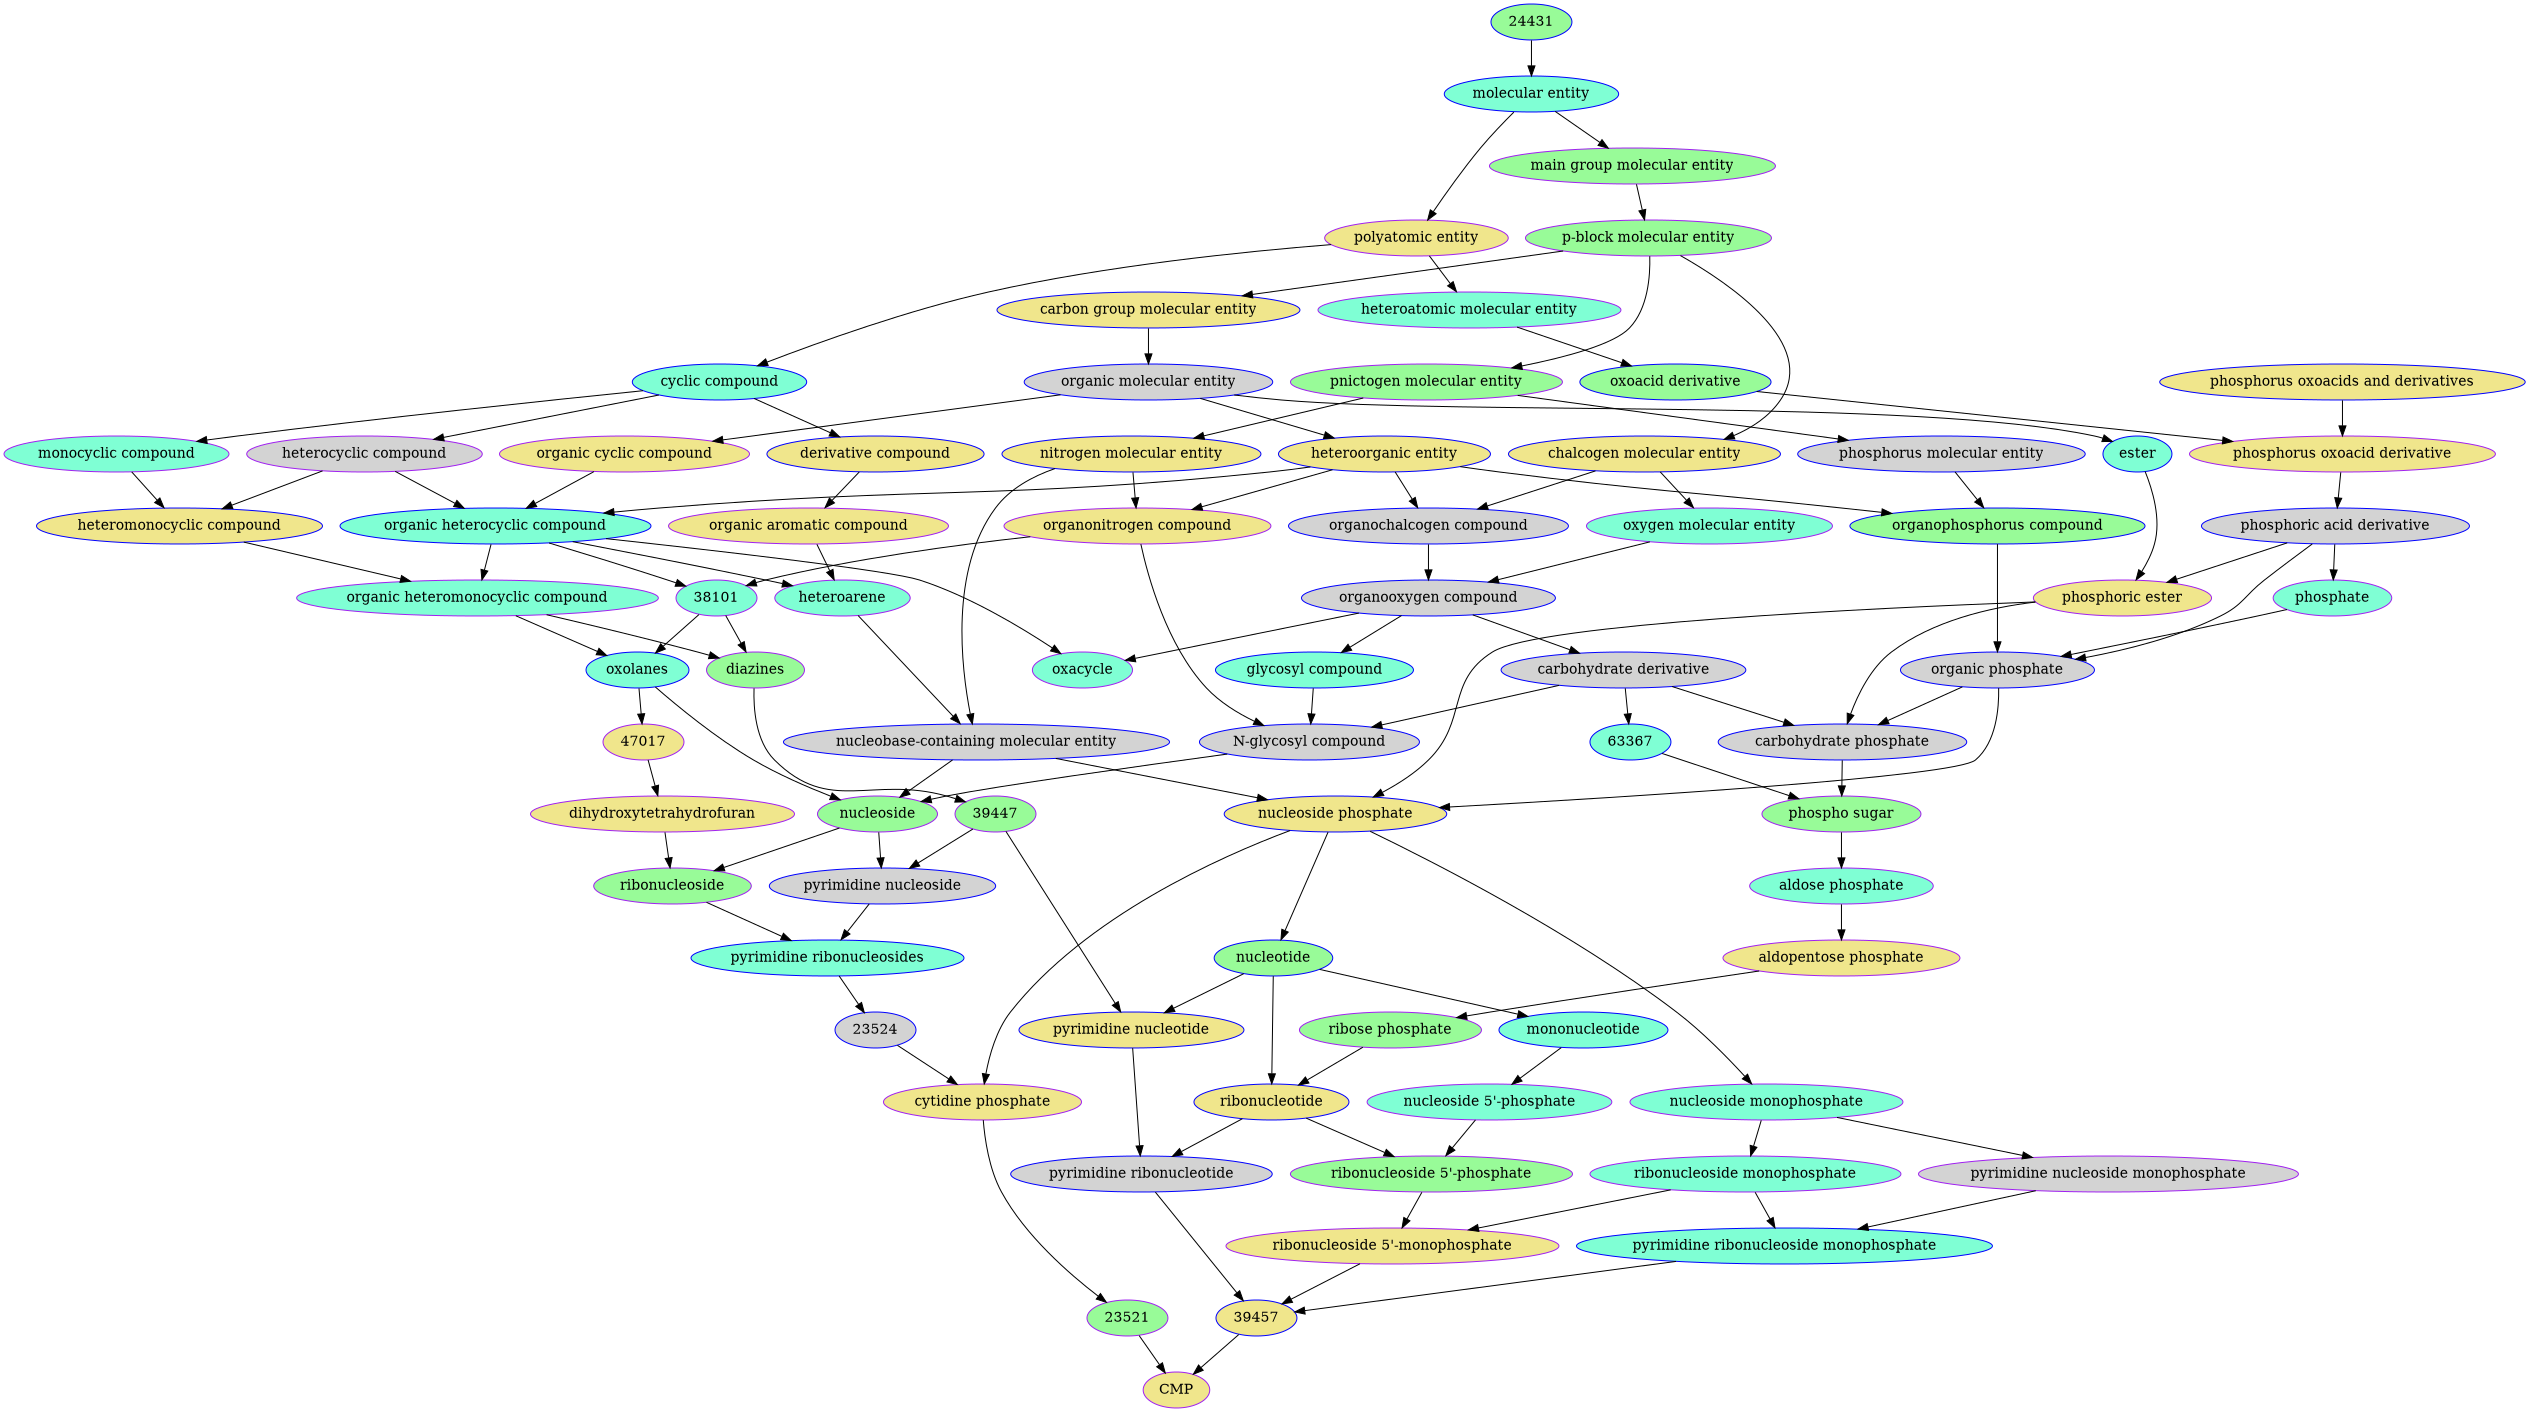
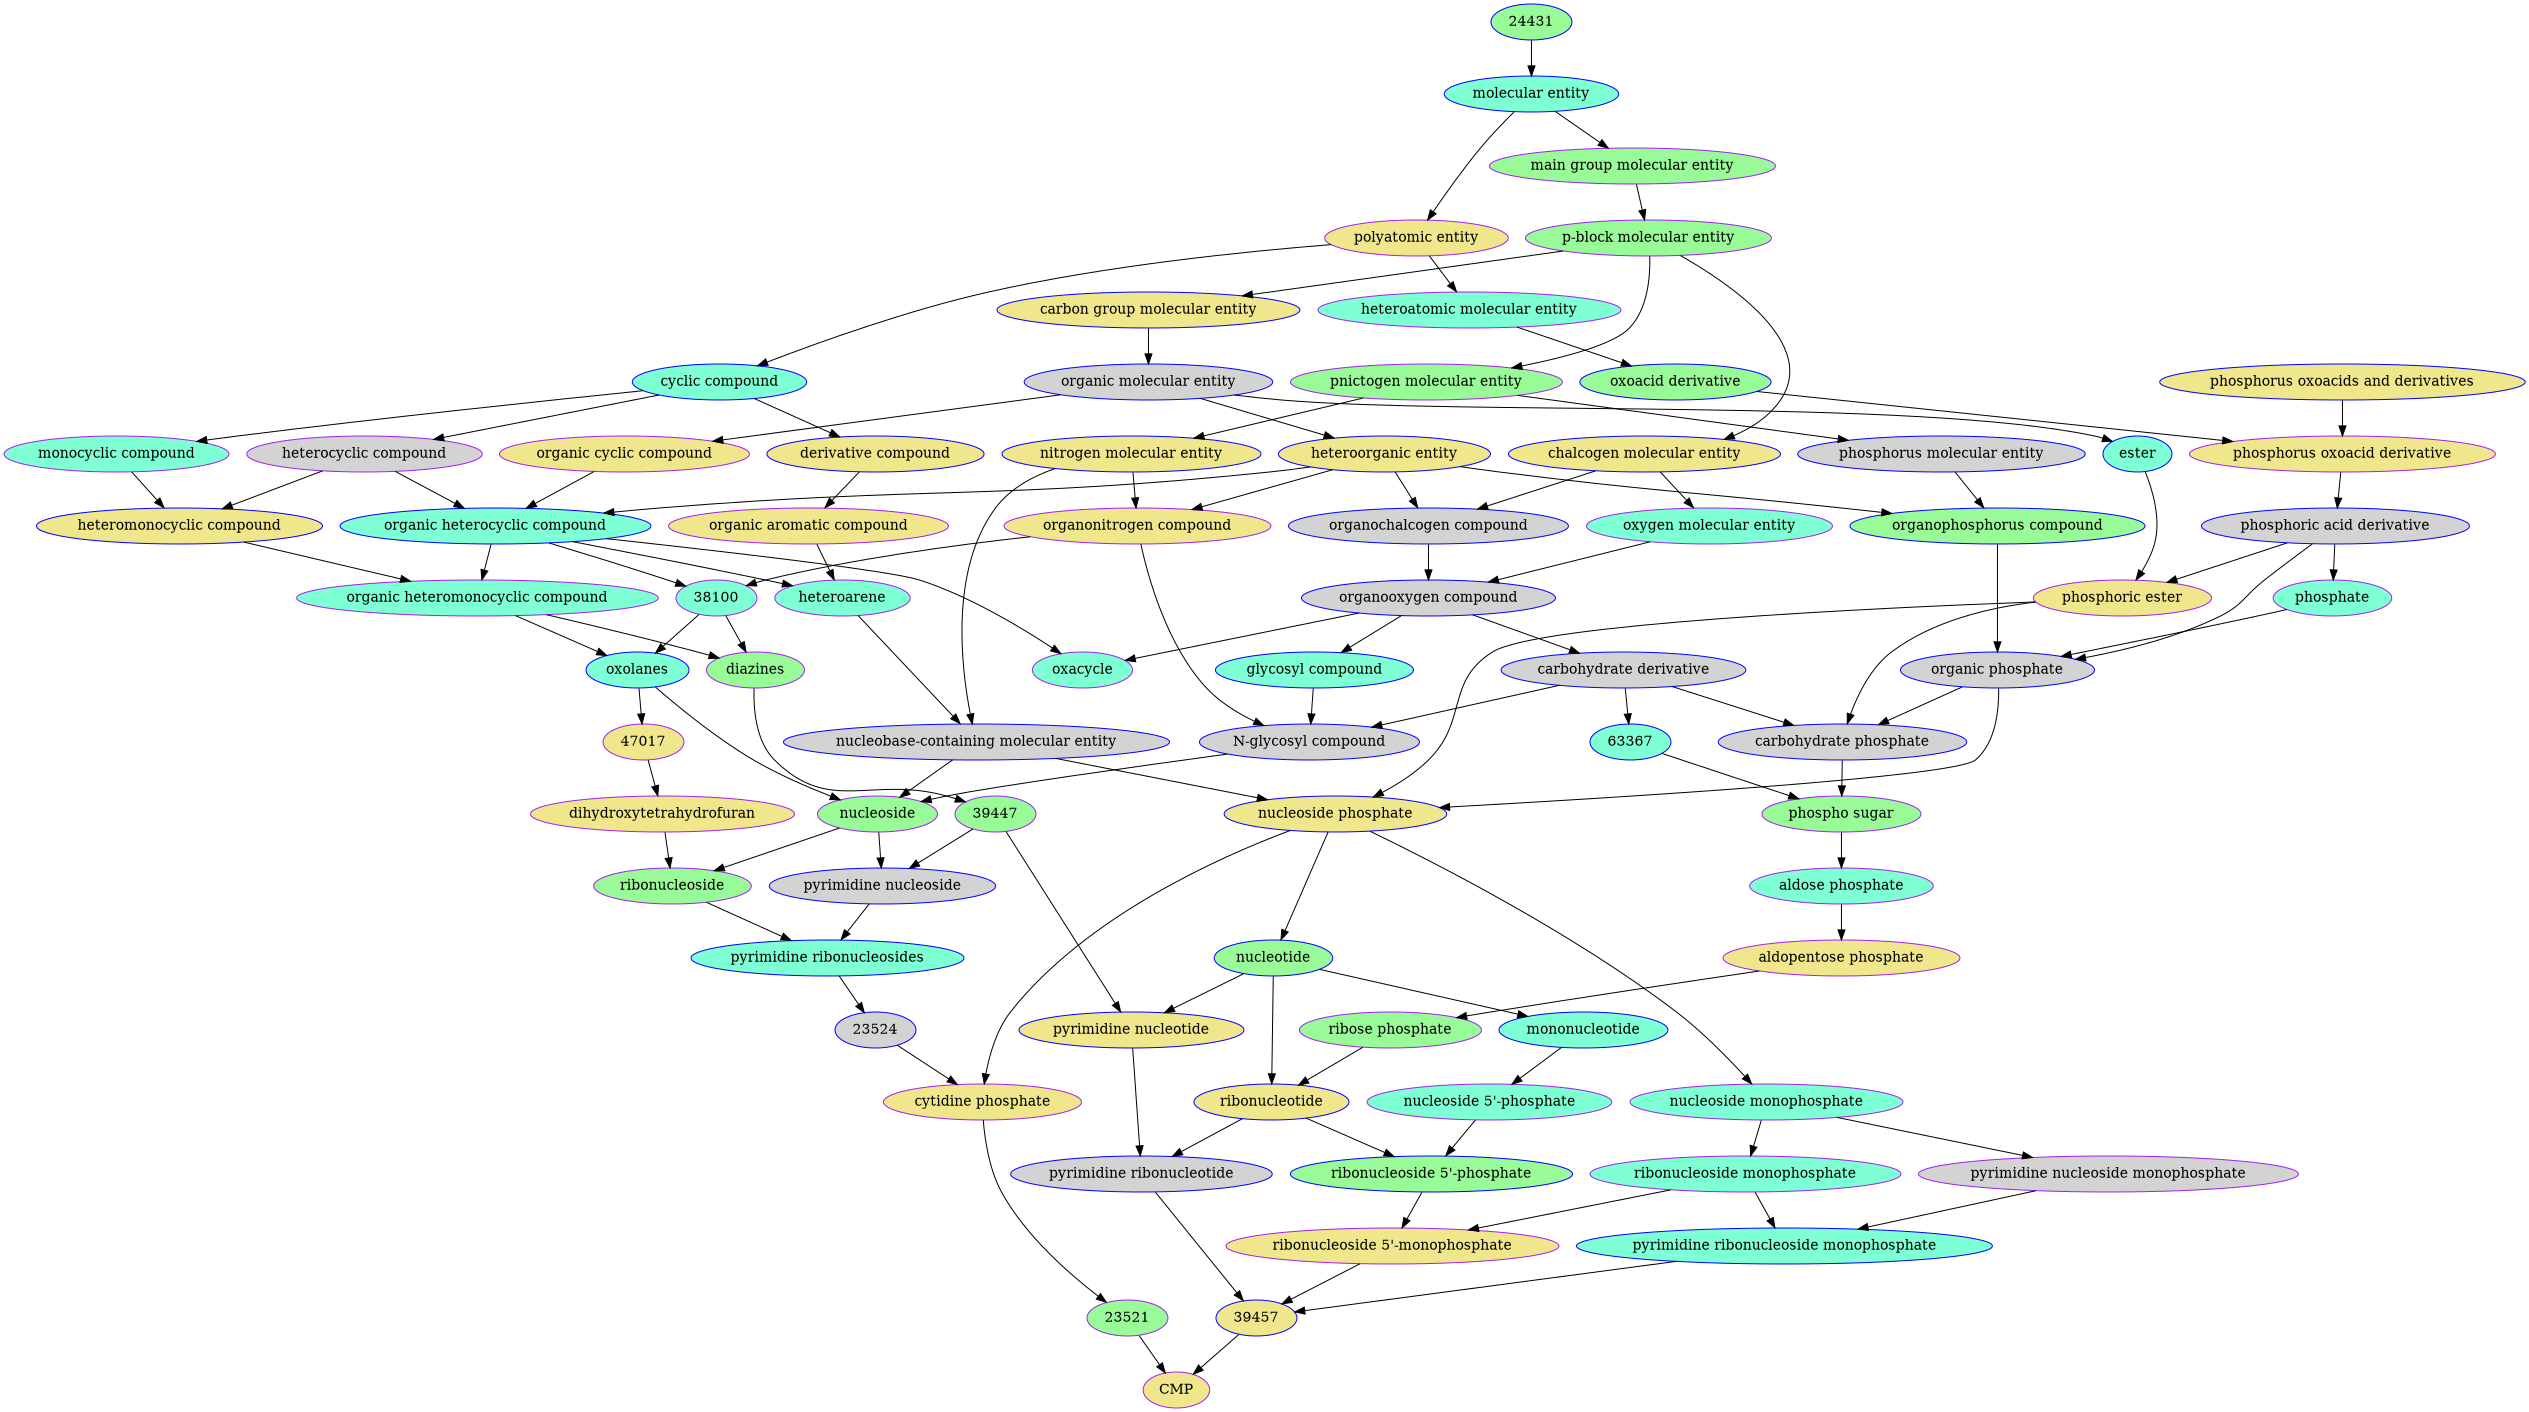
(716, 598) -> (716, 598)
(1432, 1174) -> (1432, 1174)
